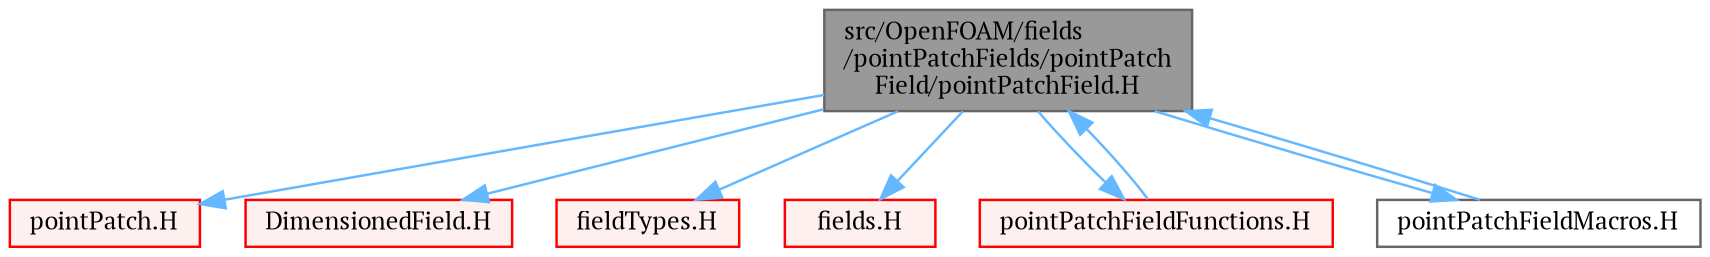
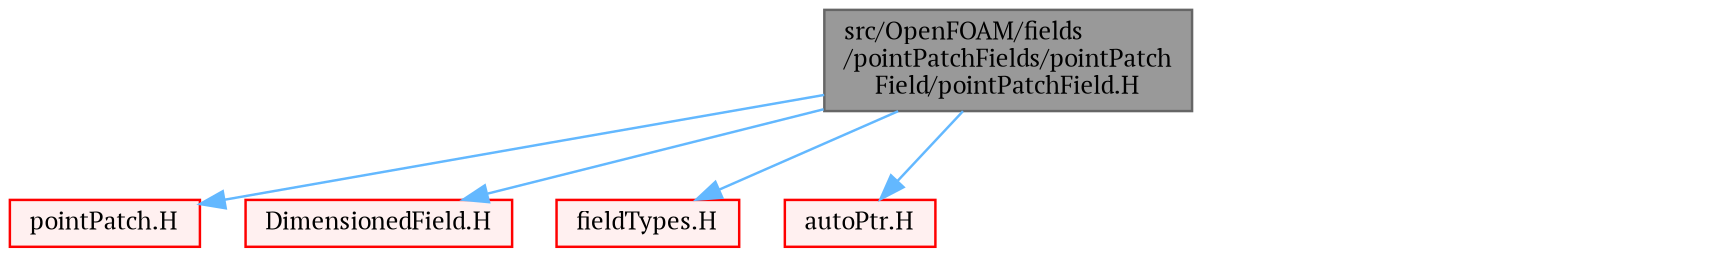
(860, 223) -> (860, 223)
(1156, 223) -> none
(1539, 223) -> none
